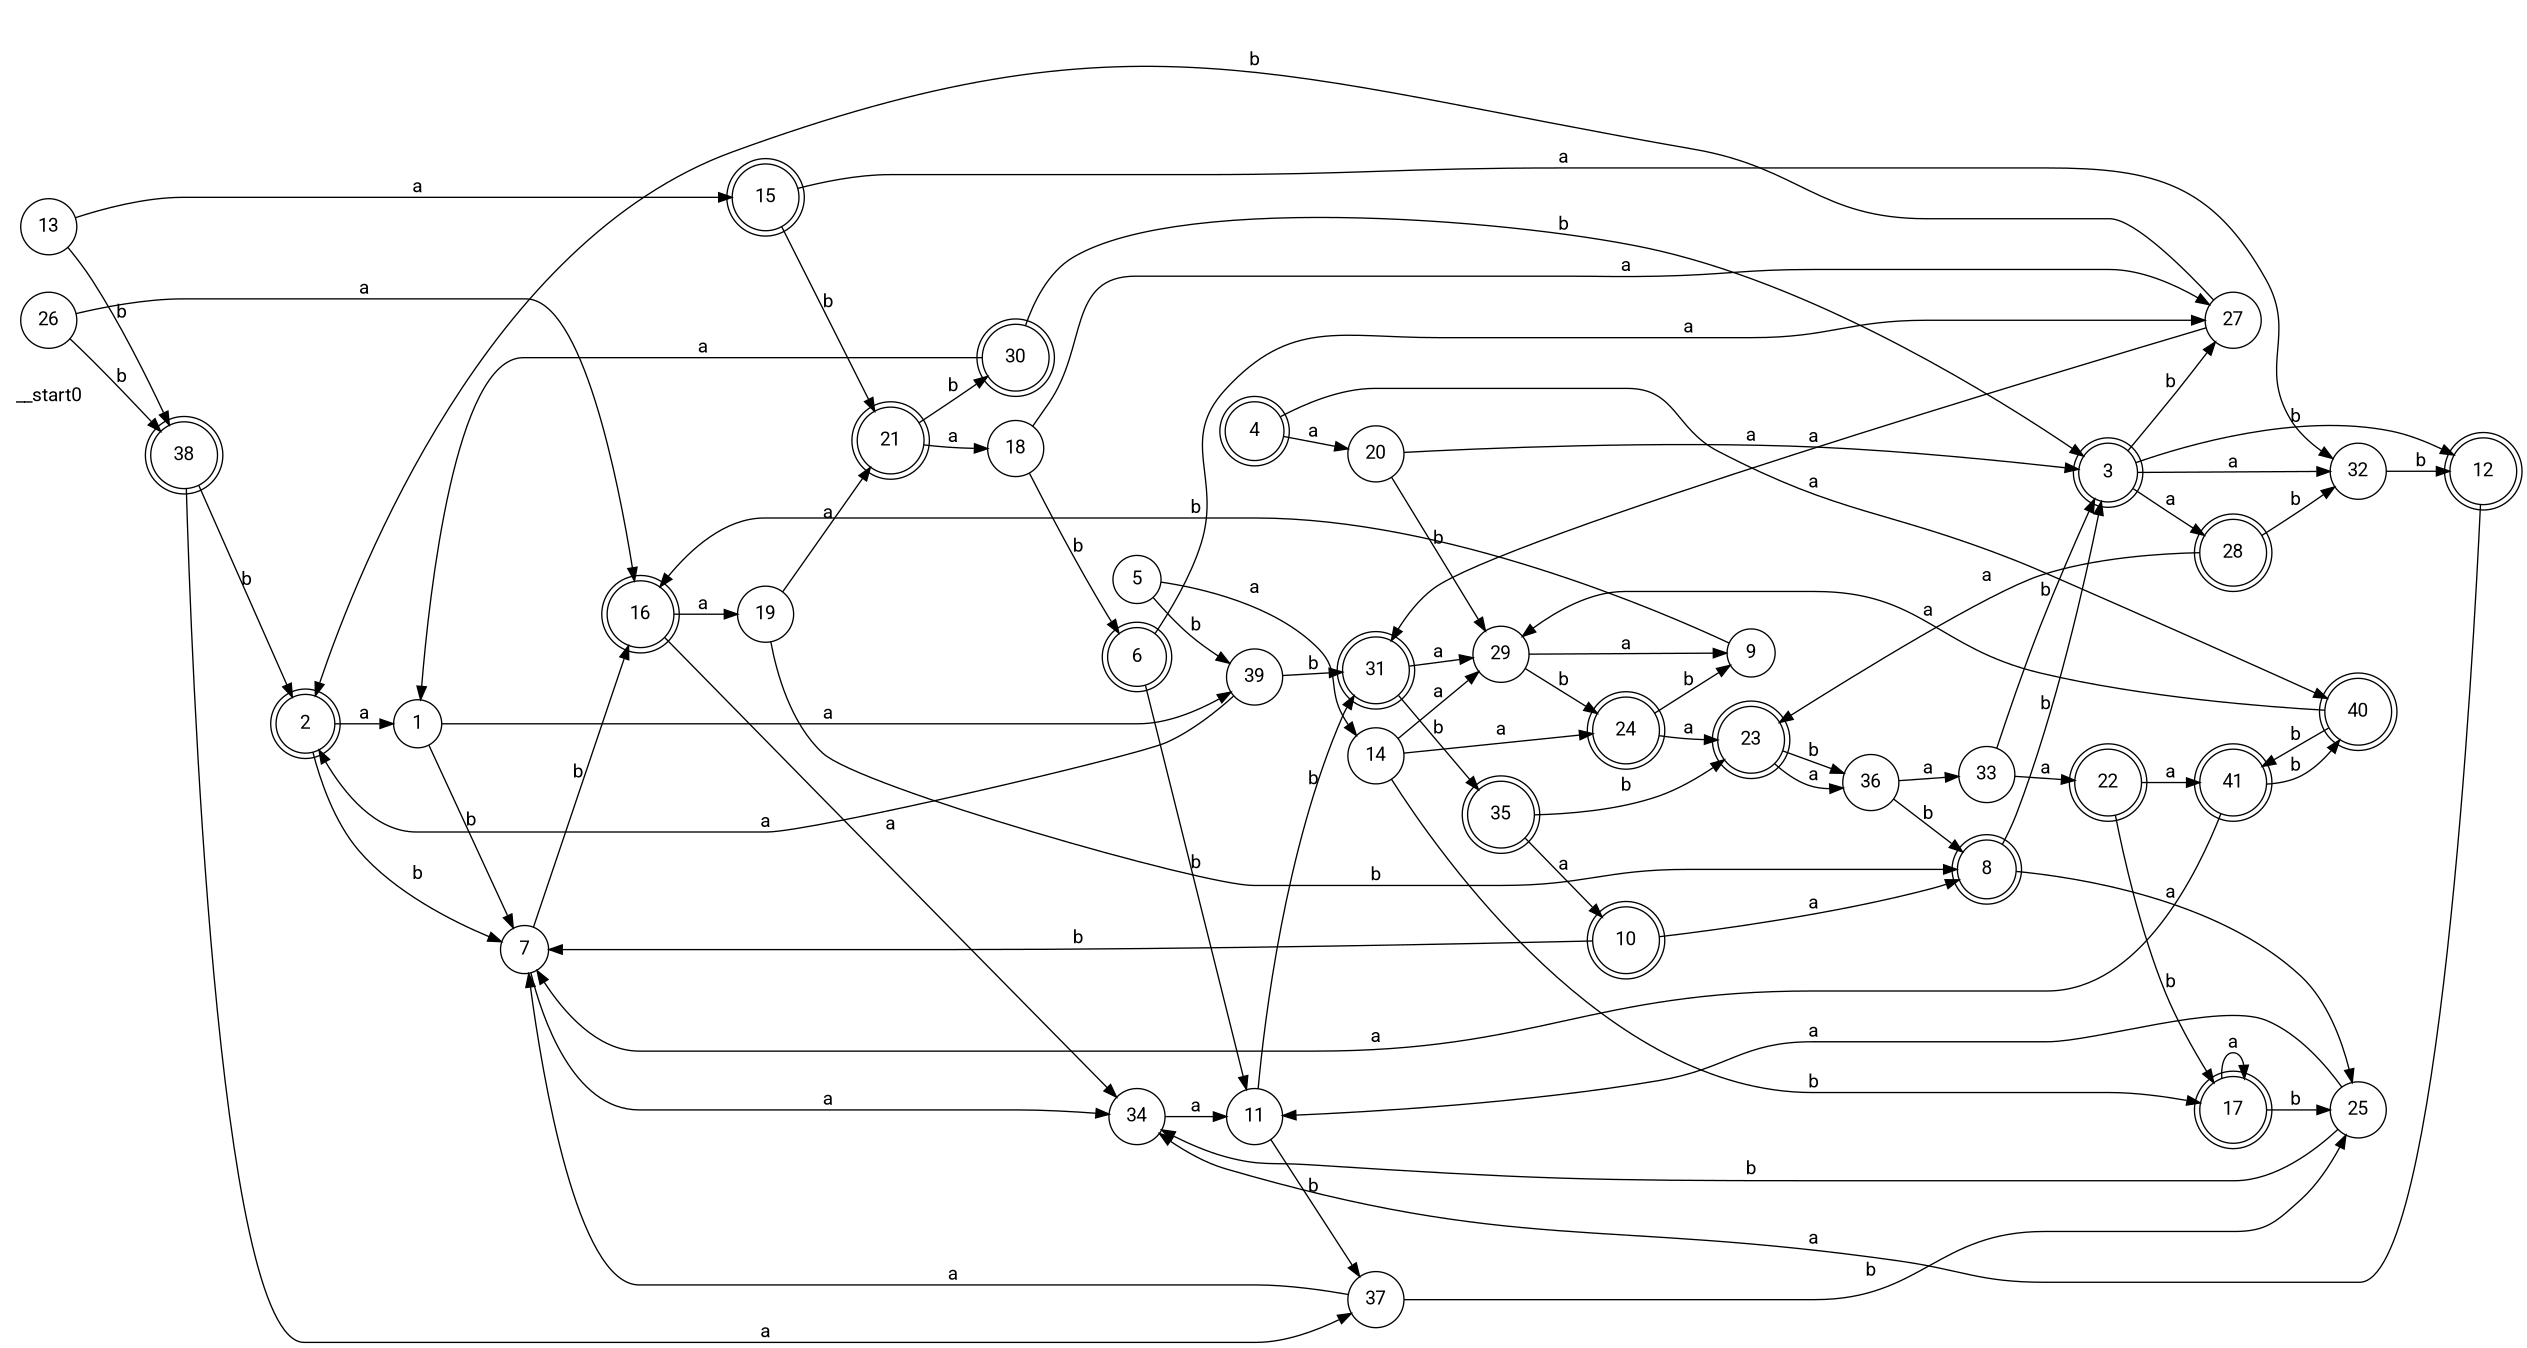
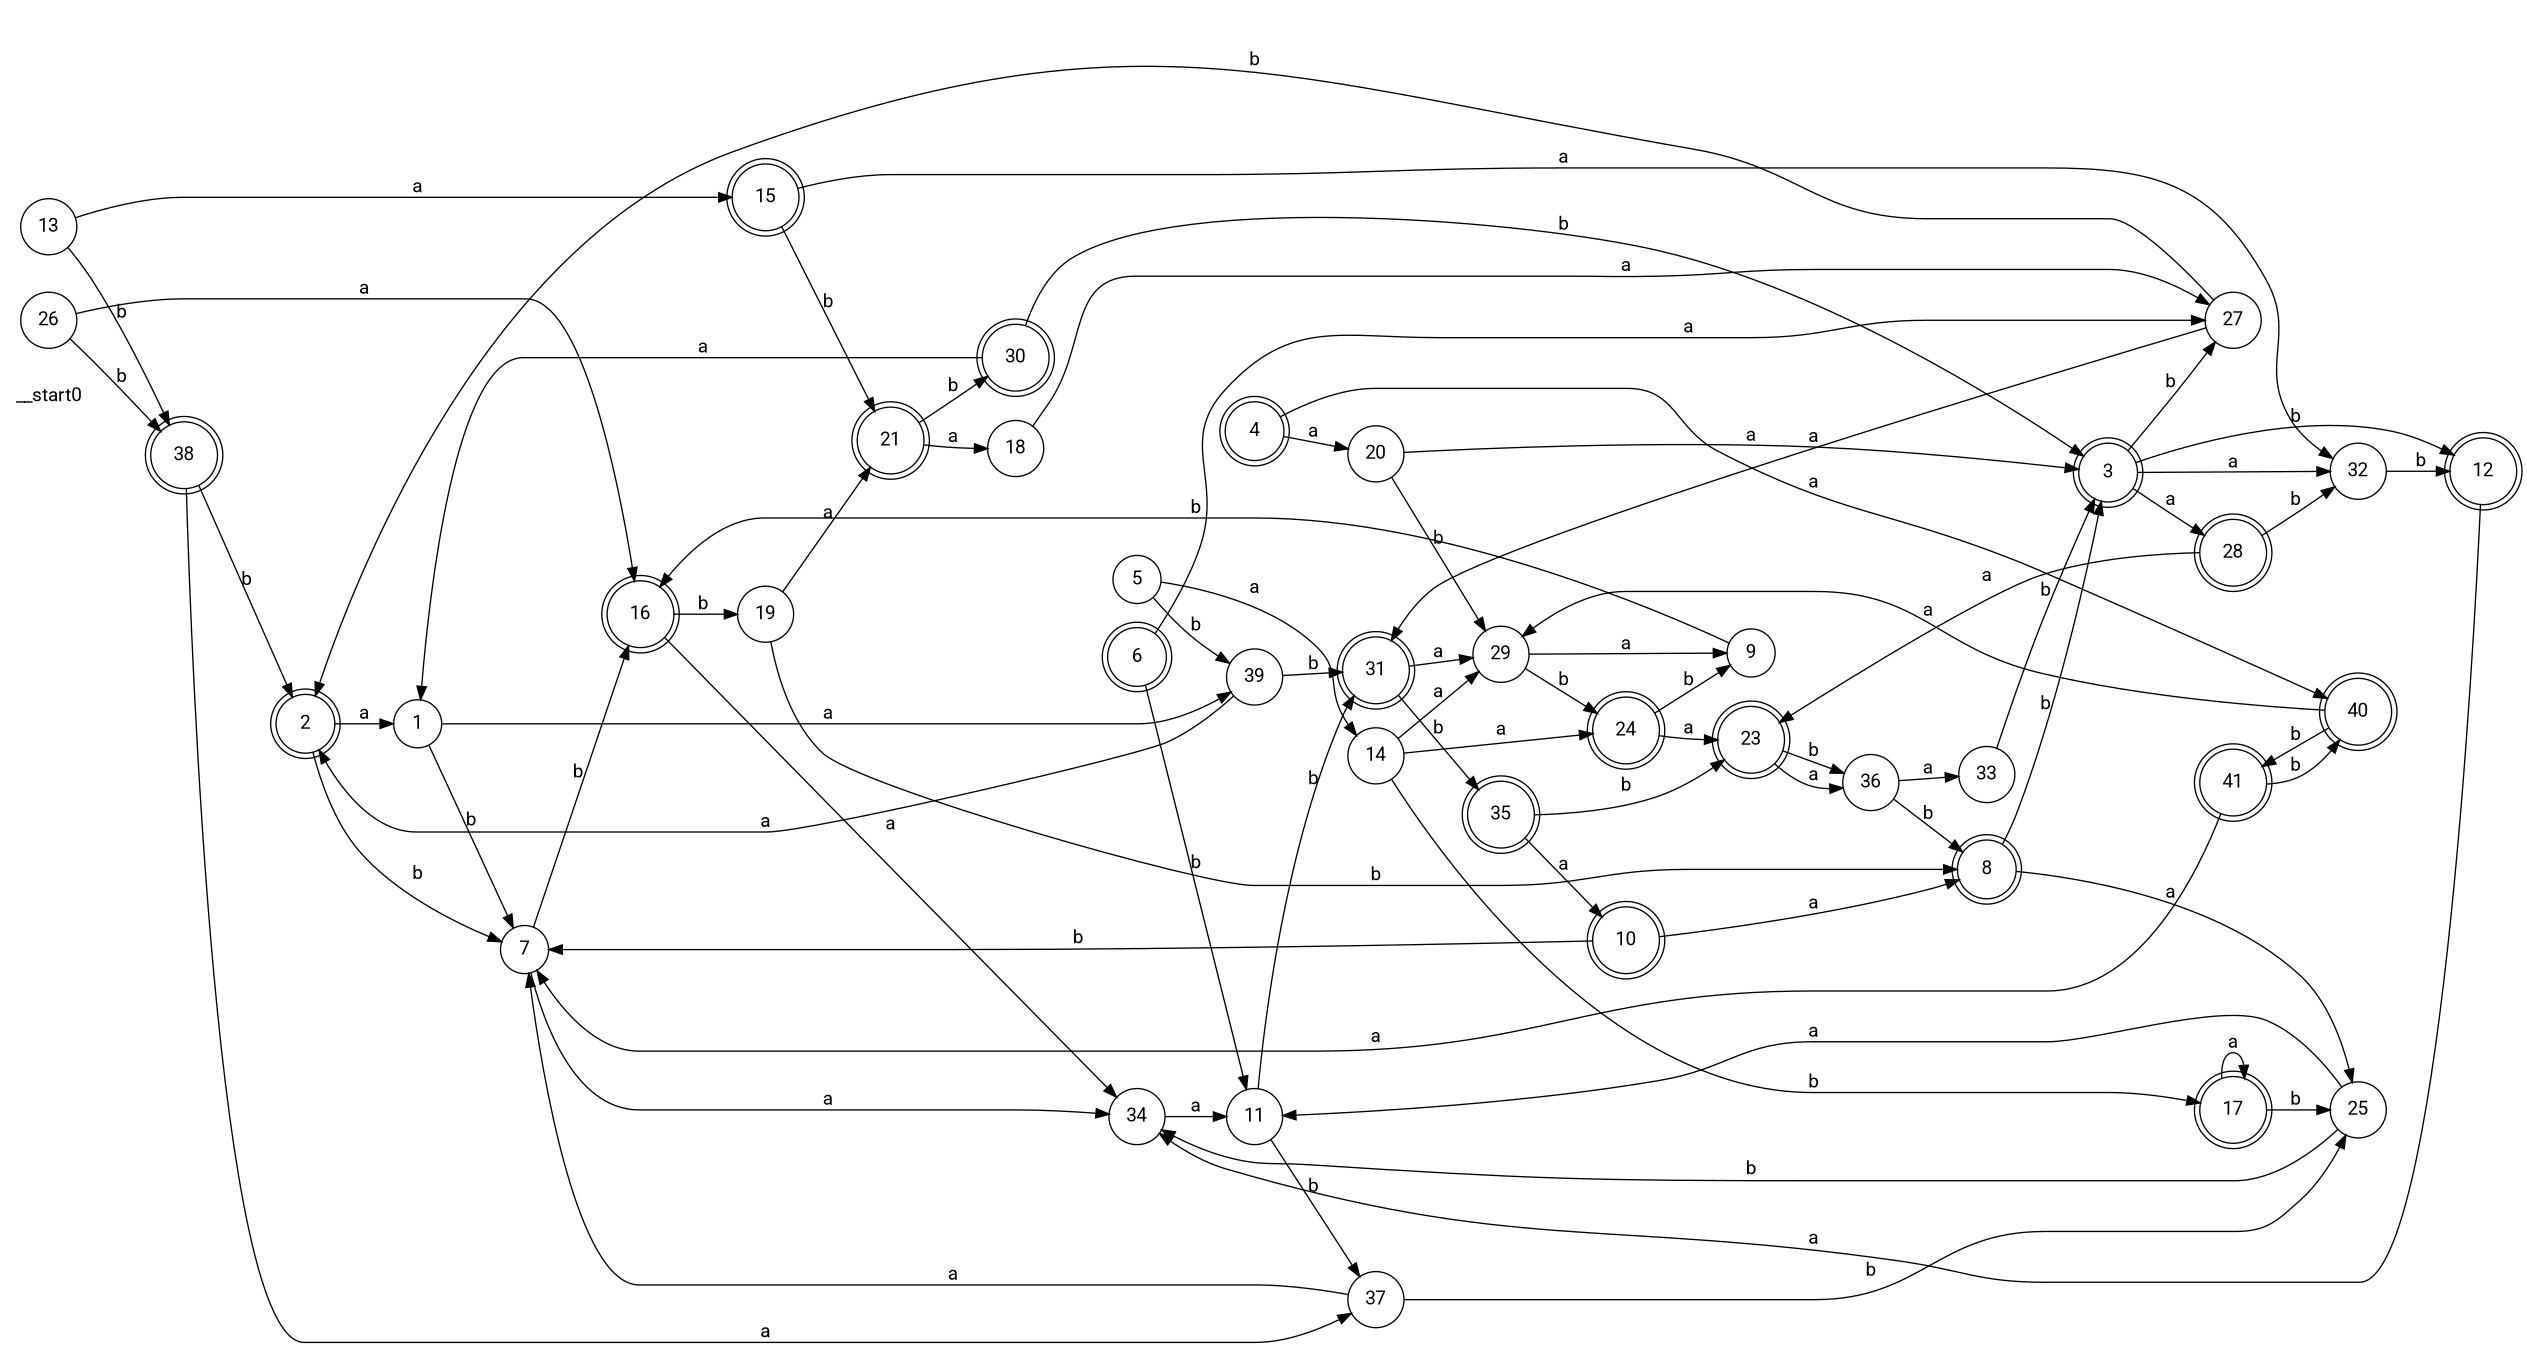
(1069, 548) -> none
(703, 604) -> (703, 604)
(2108, 783) -> none
